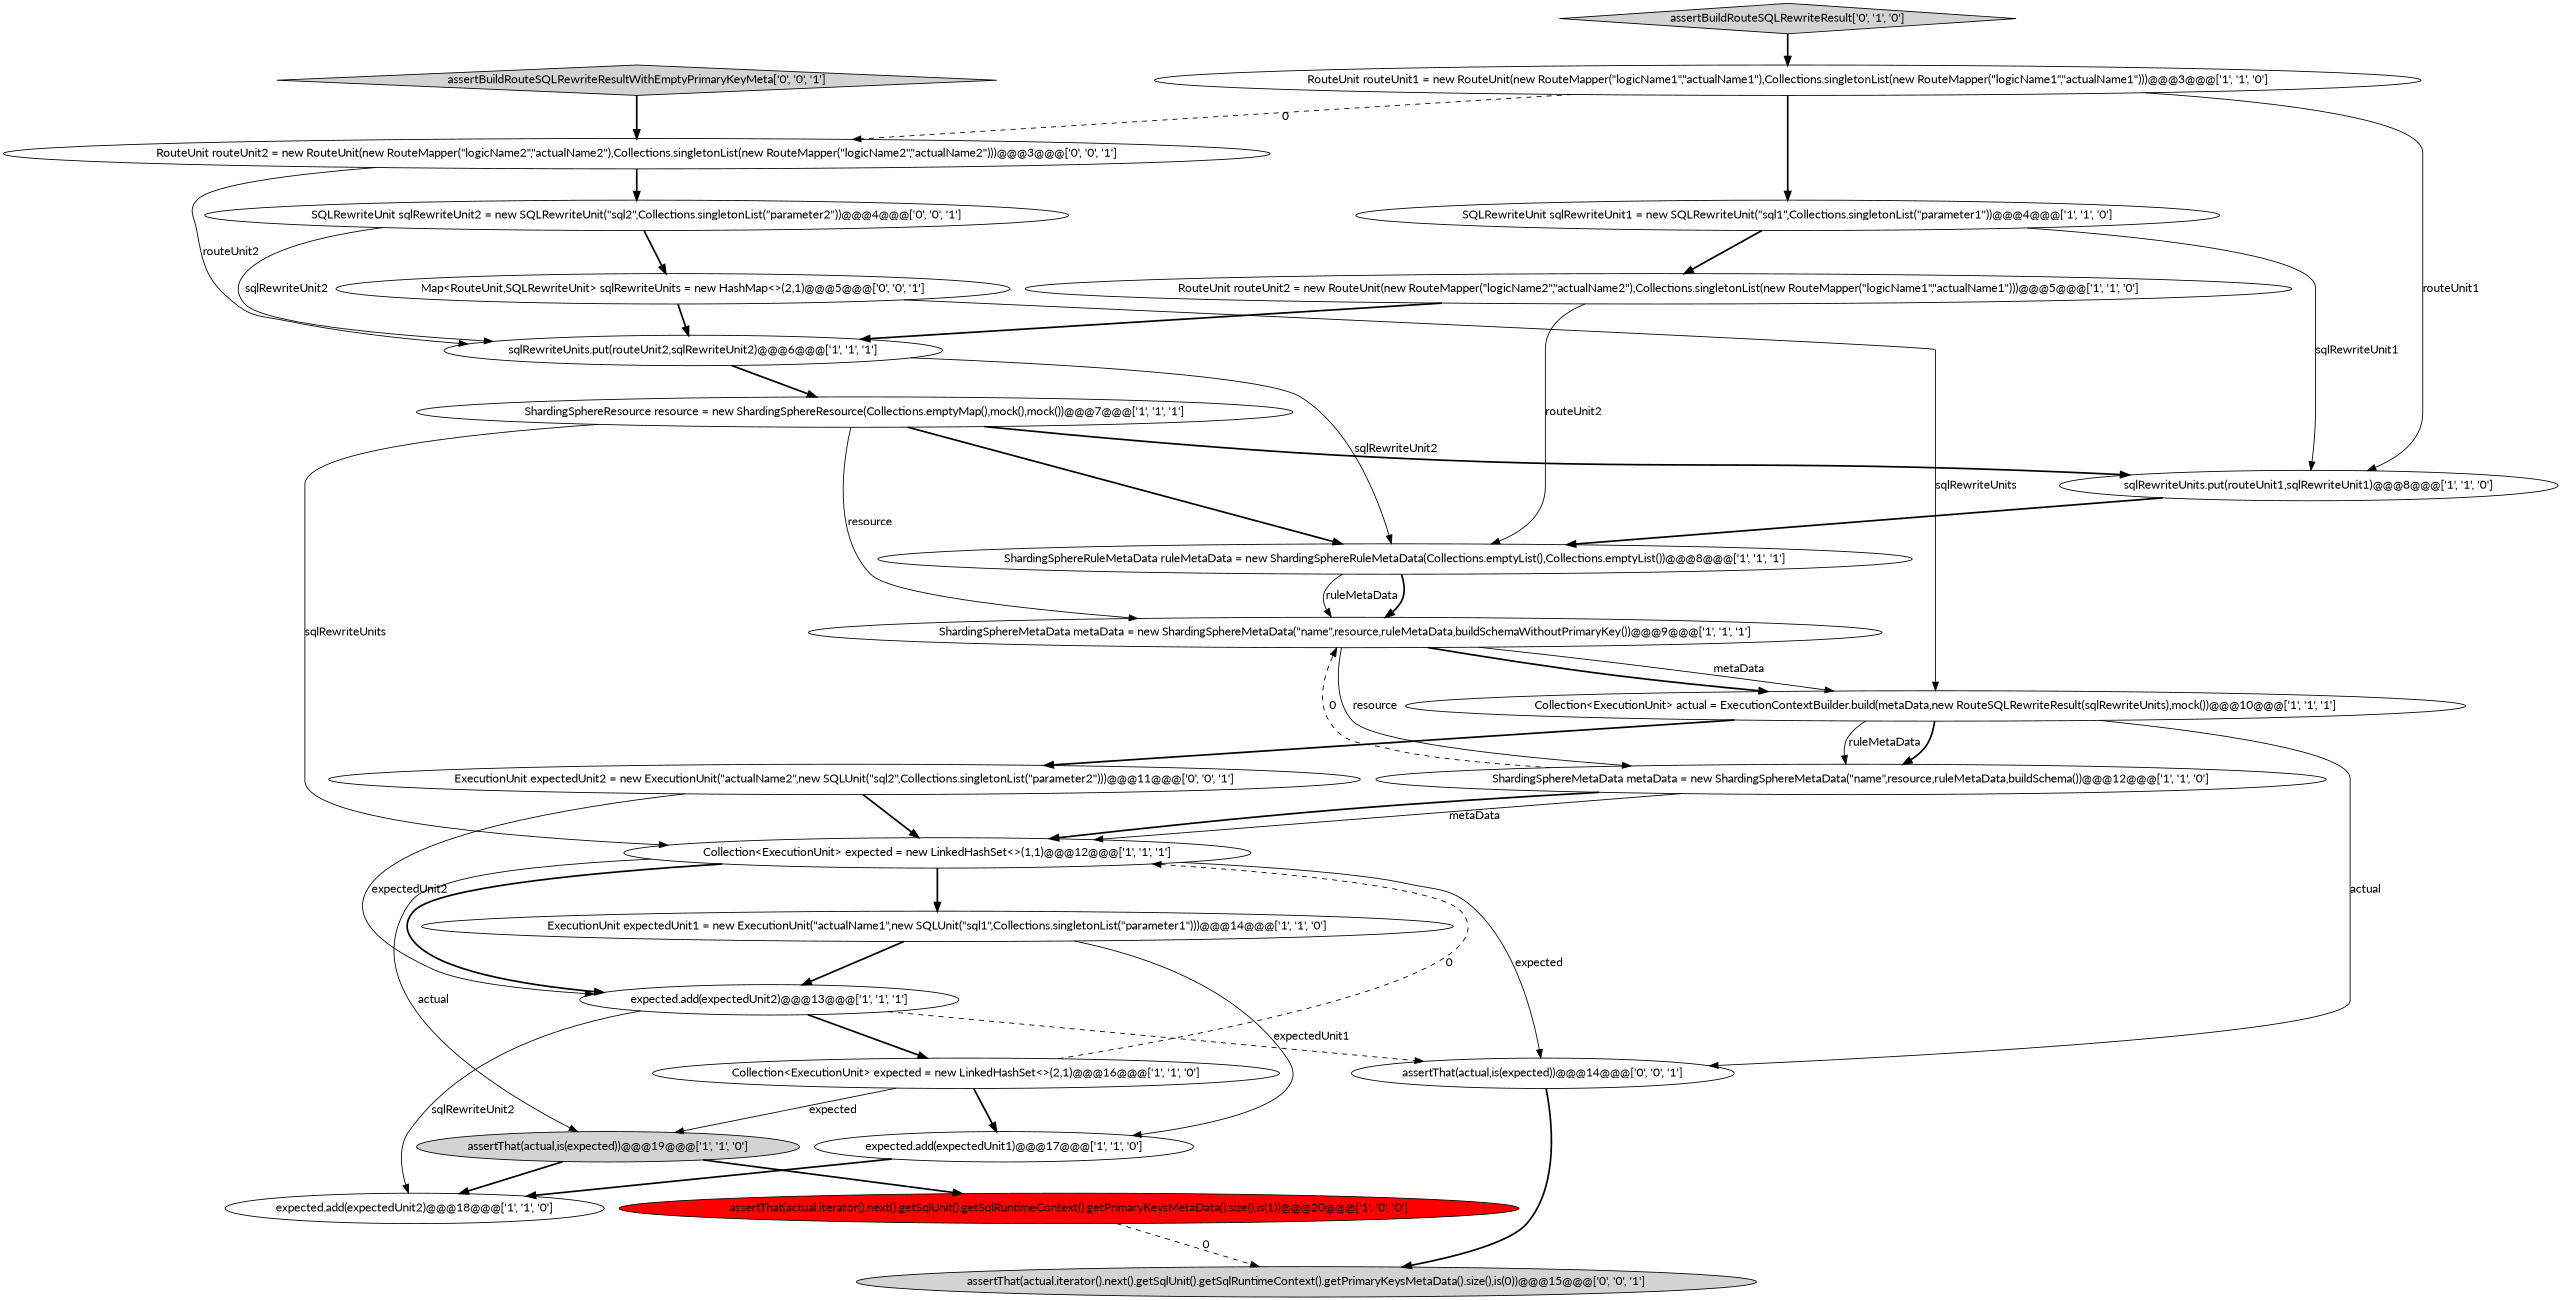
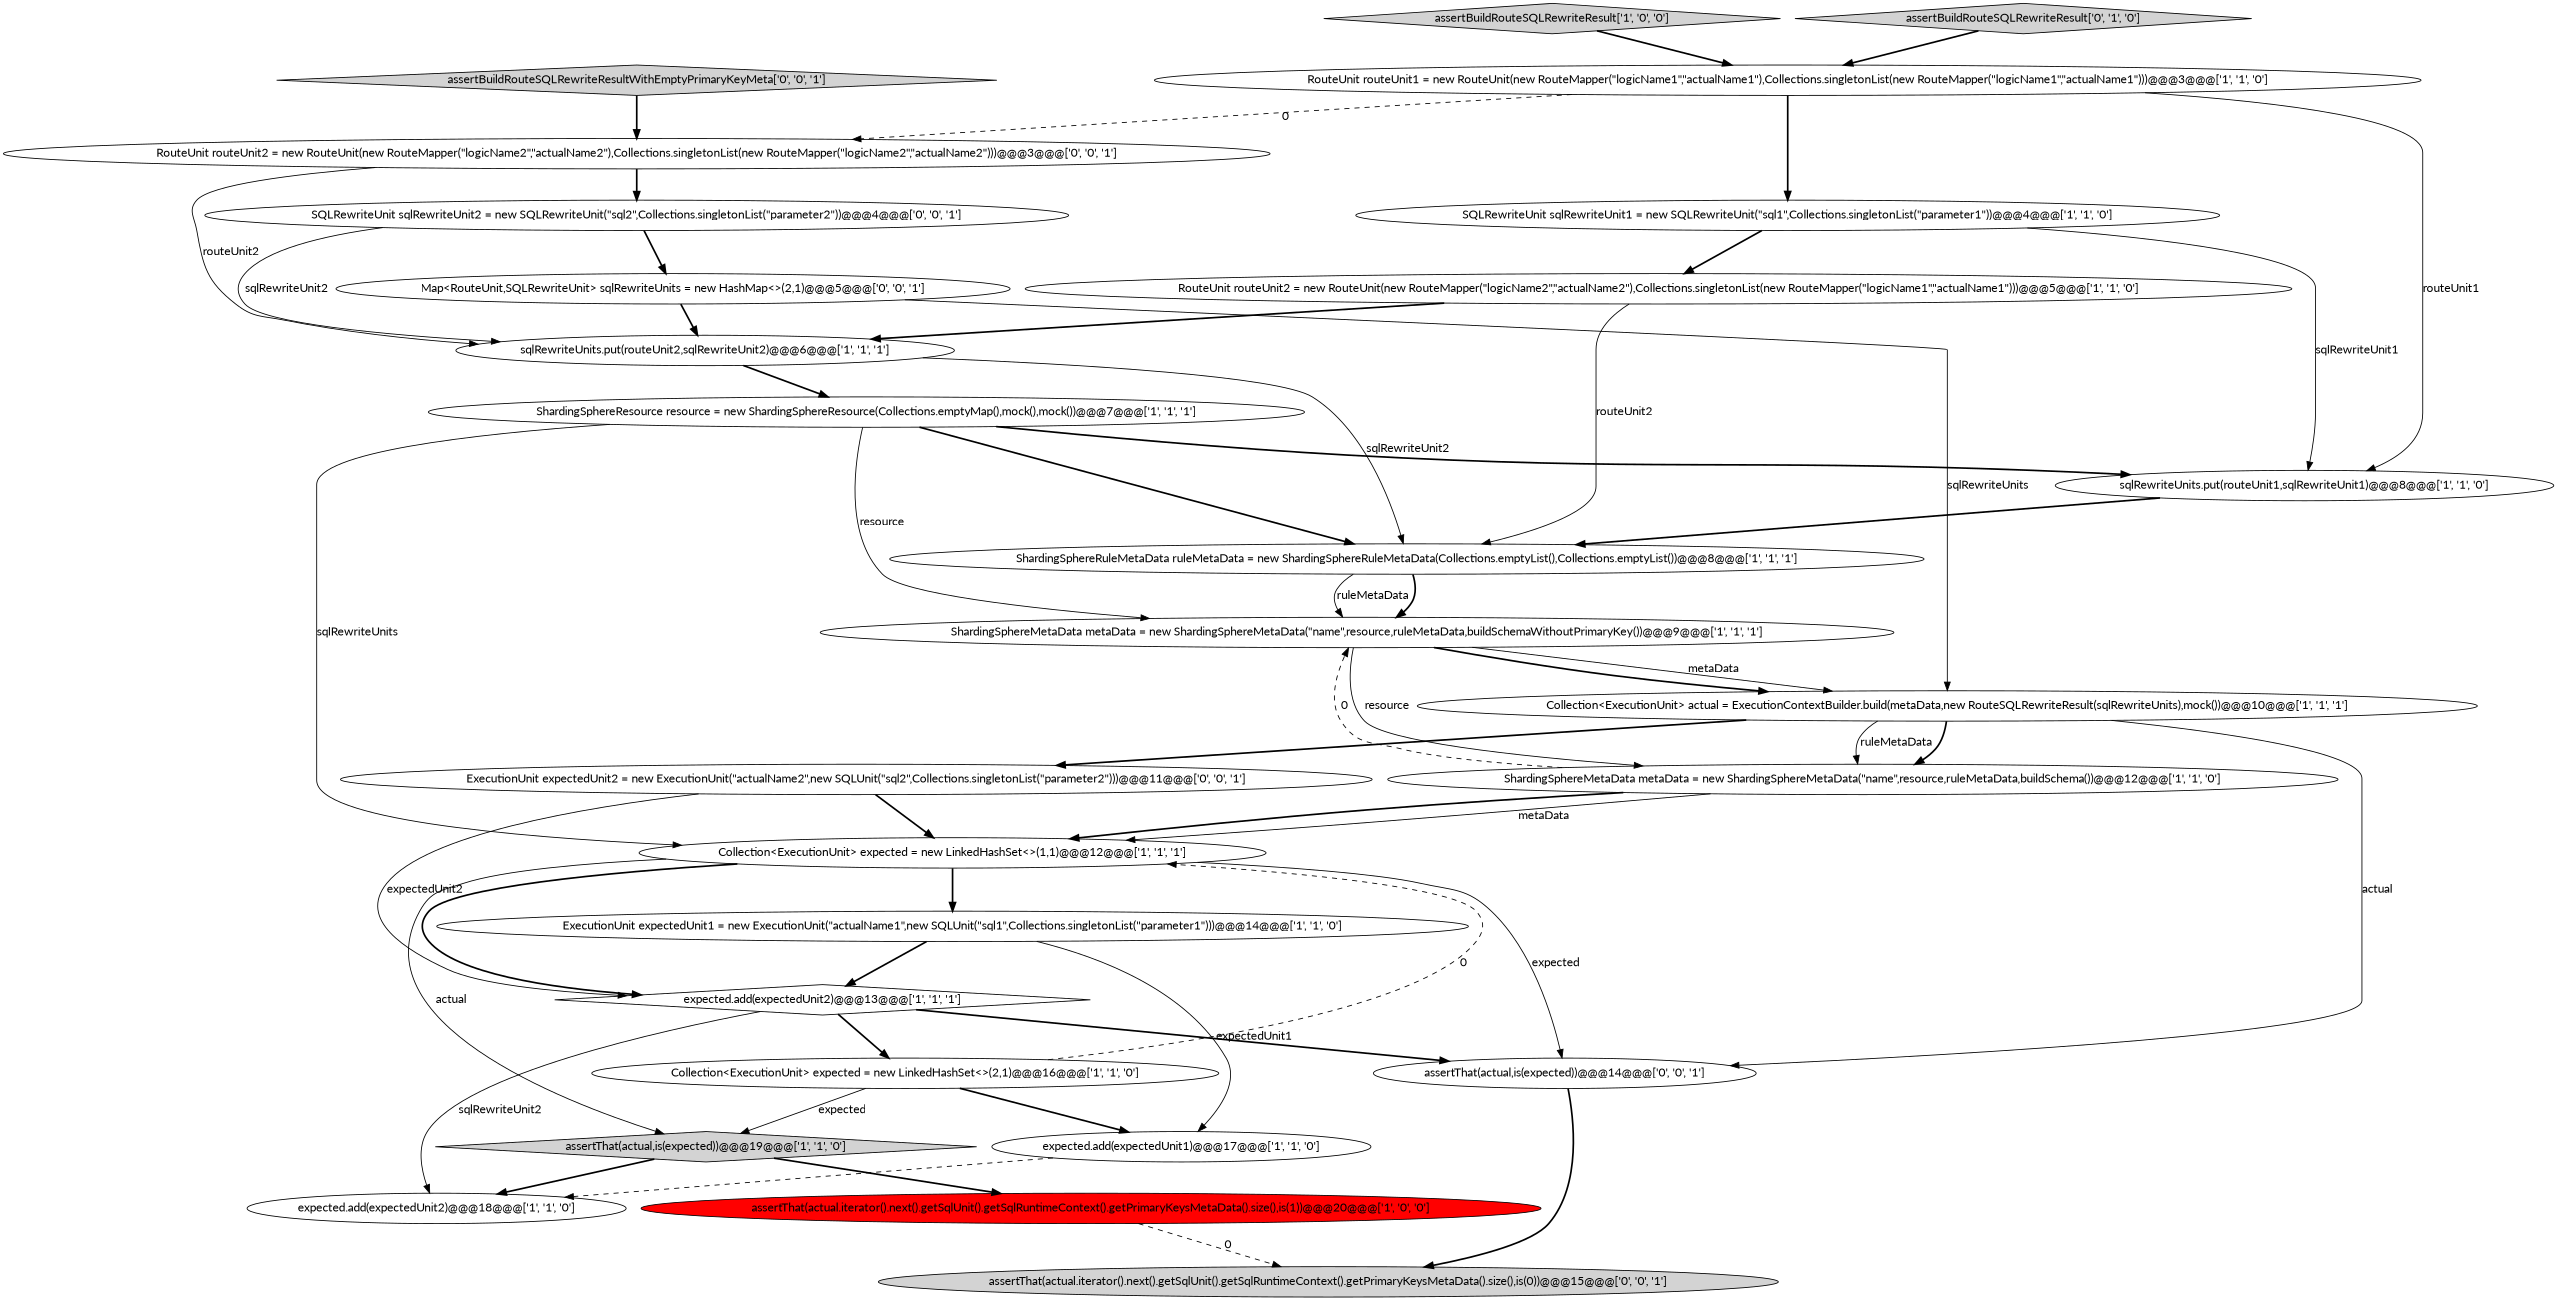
none -> (1552, 19)
(769, 1000) -> (823, 1000)
(1152, 1036) -> (1178, 1035)
(608, 1147) -> (706, 1147)
(714, 1177) -> (813, 1177)
